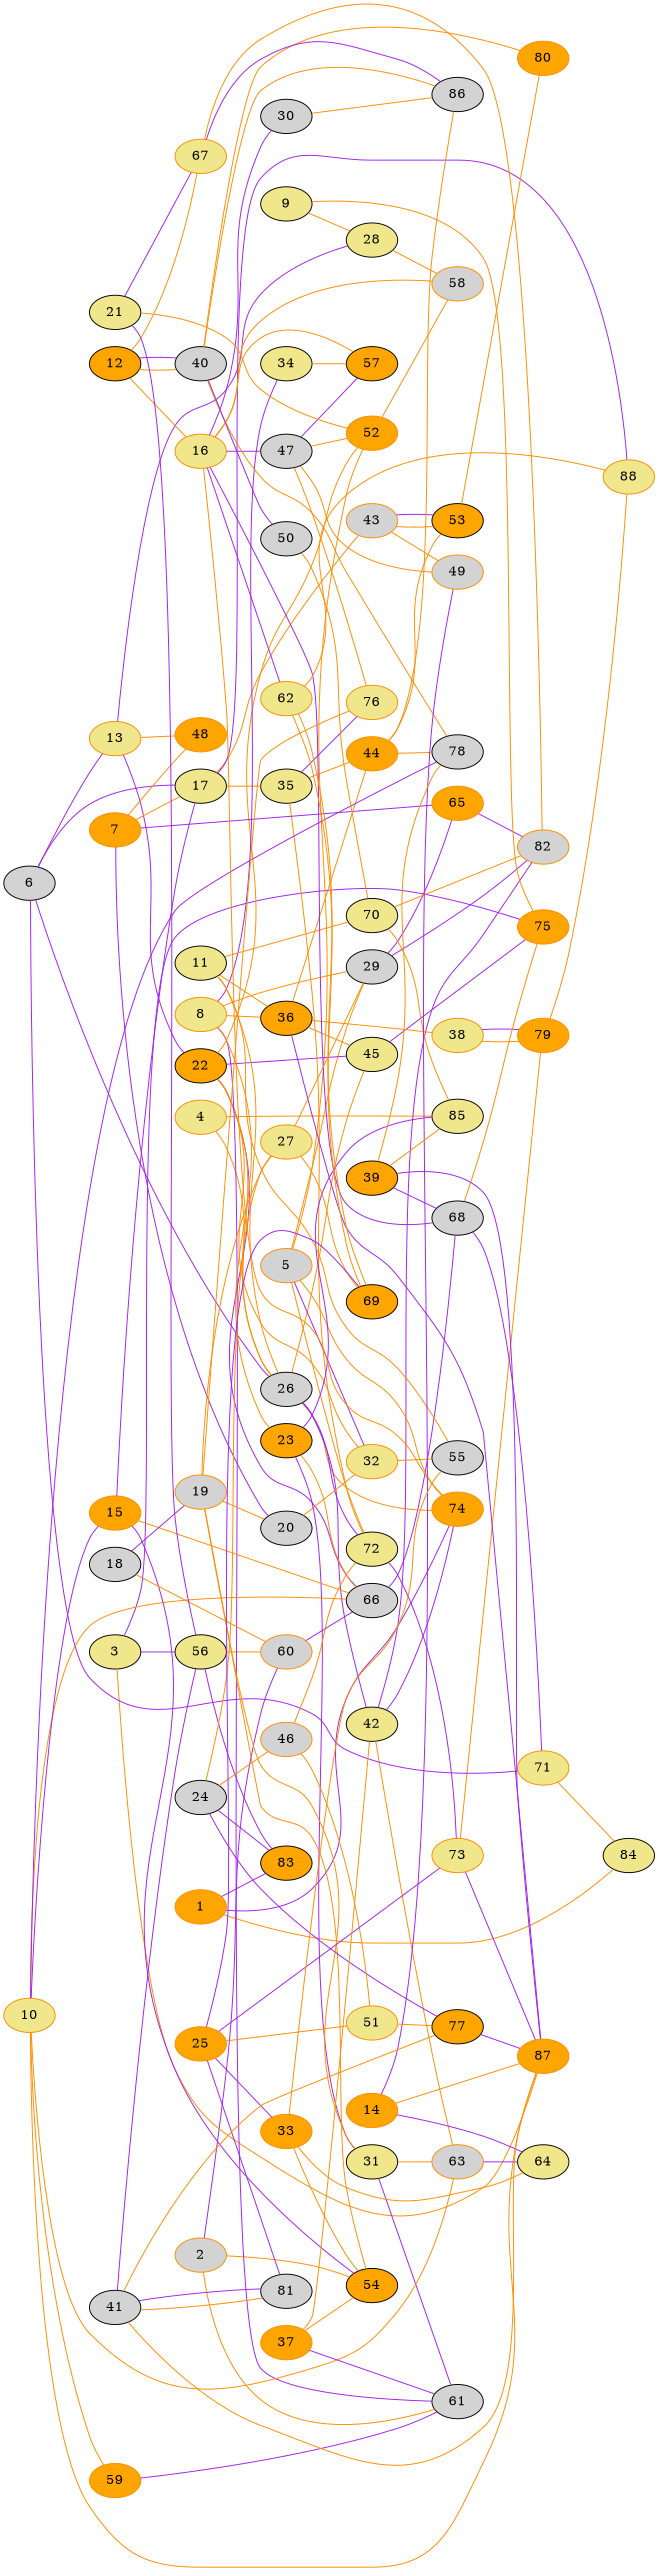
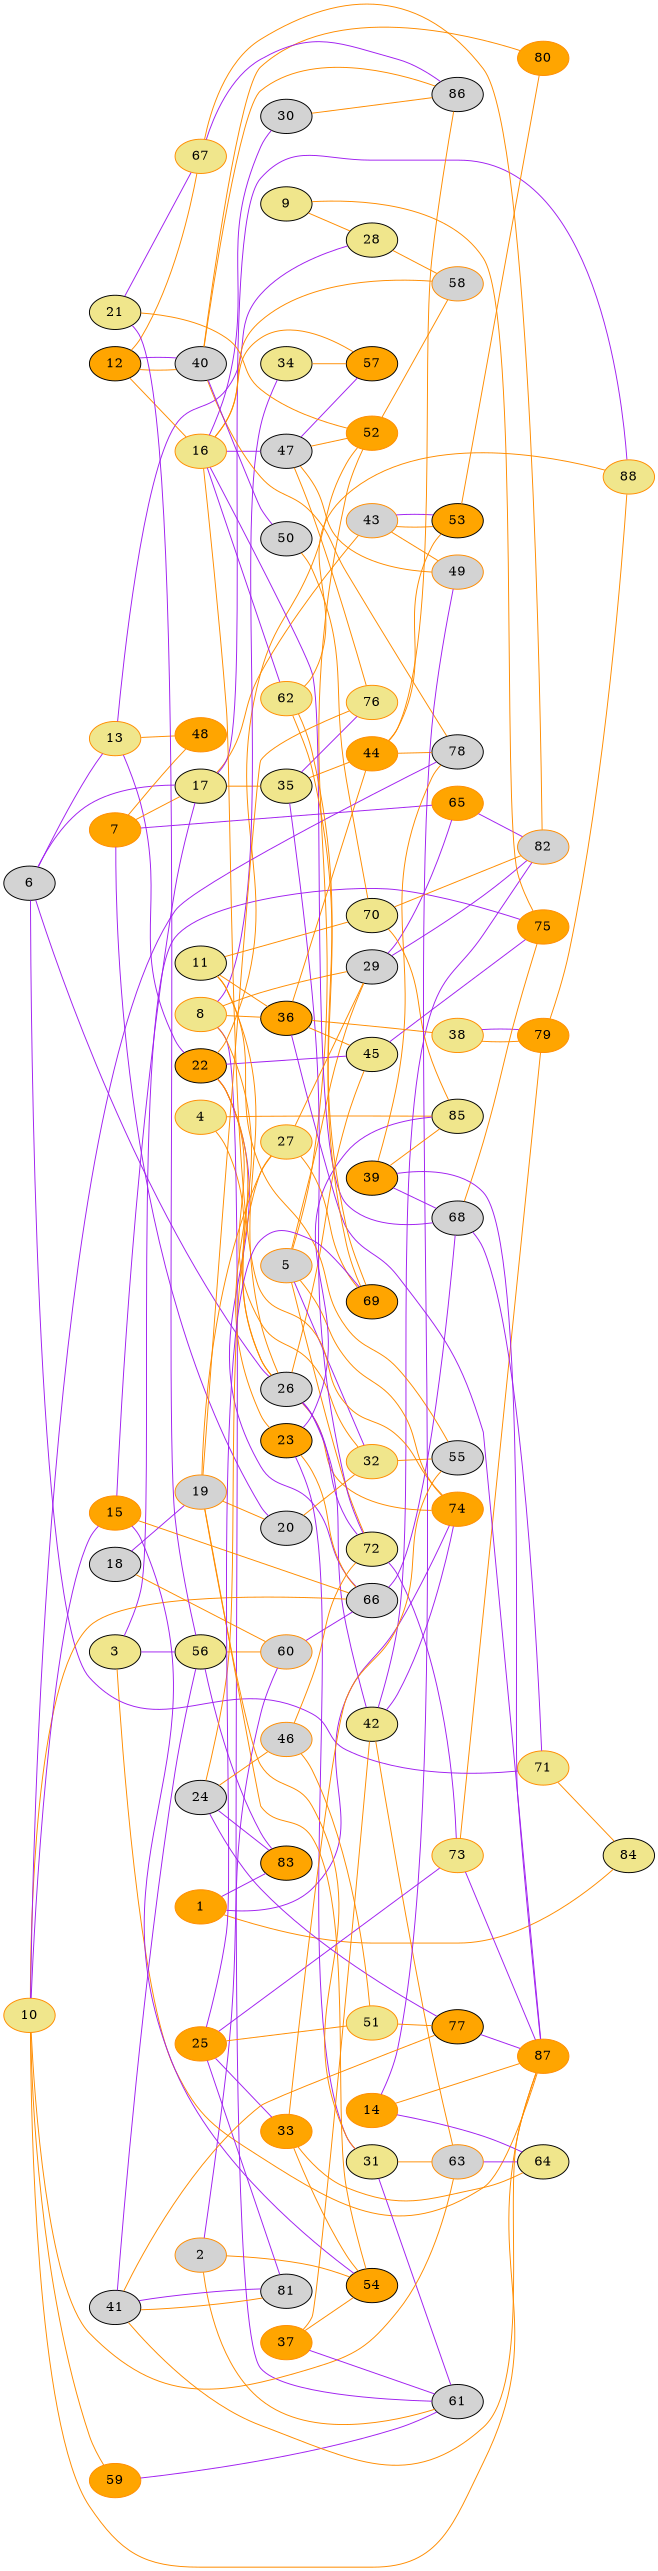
(319, 1170) -> (319, 1170)
